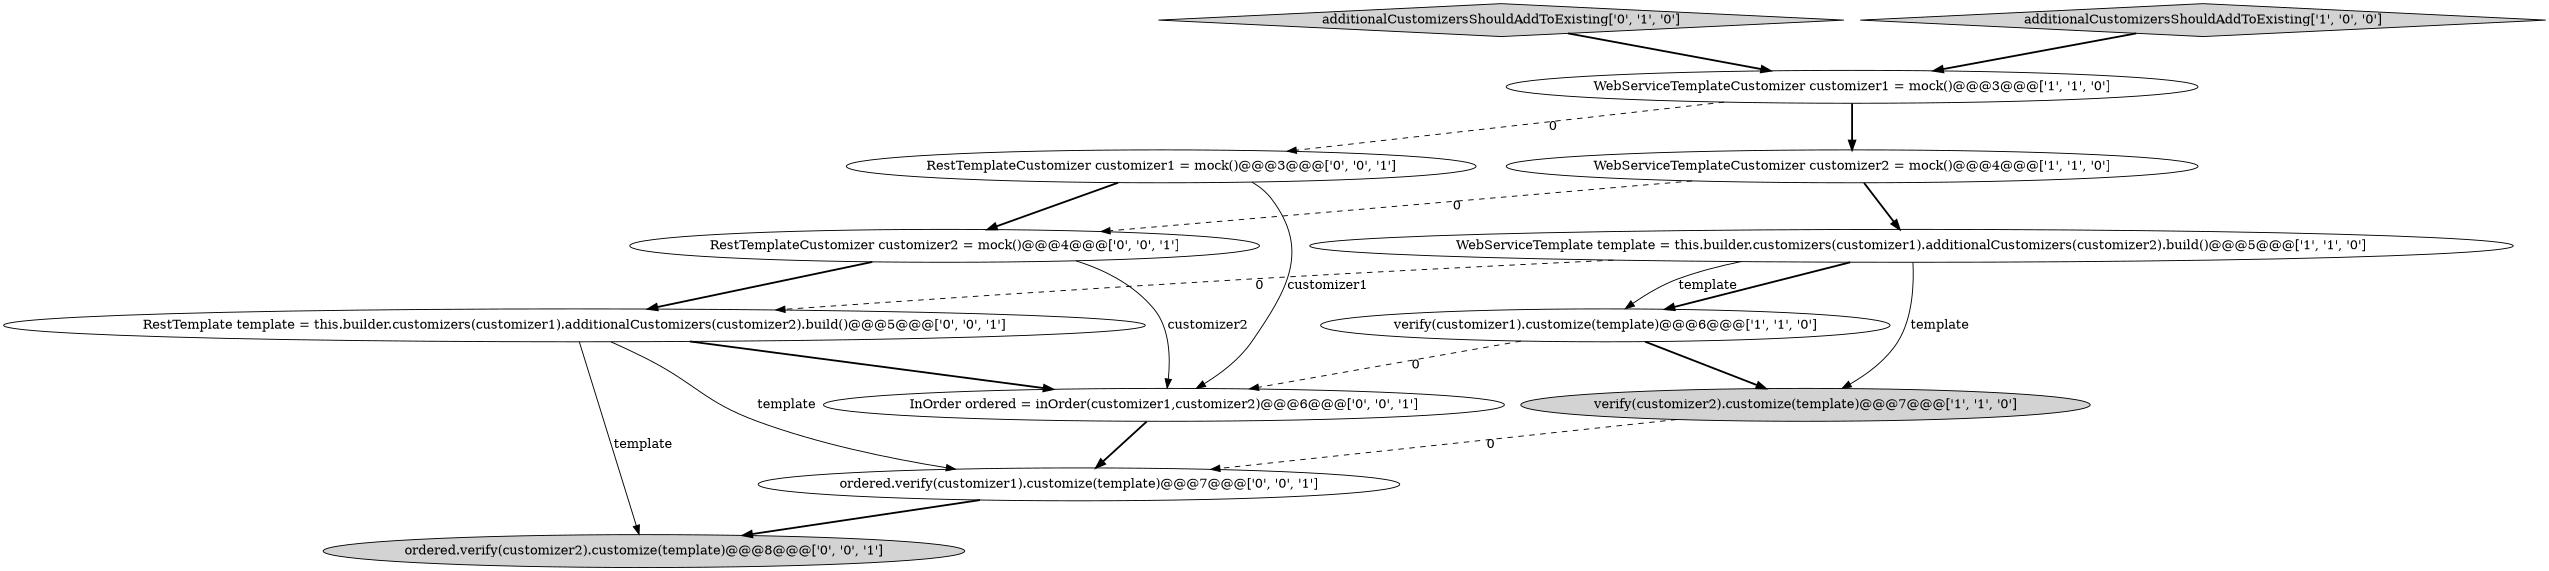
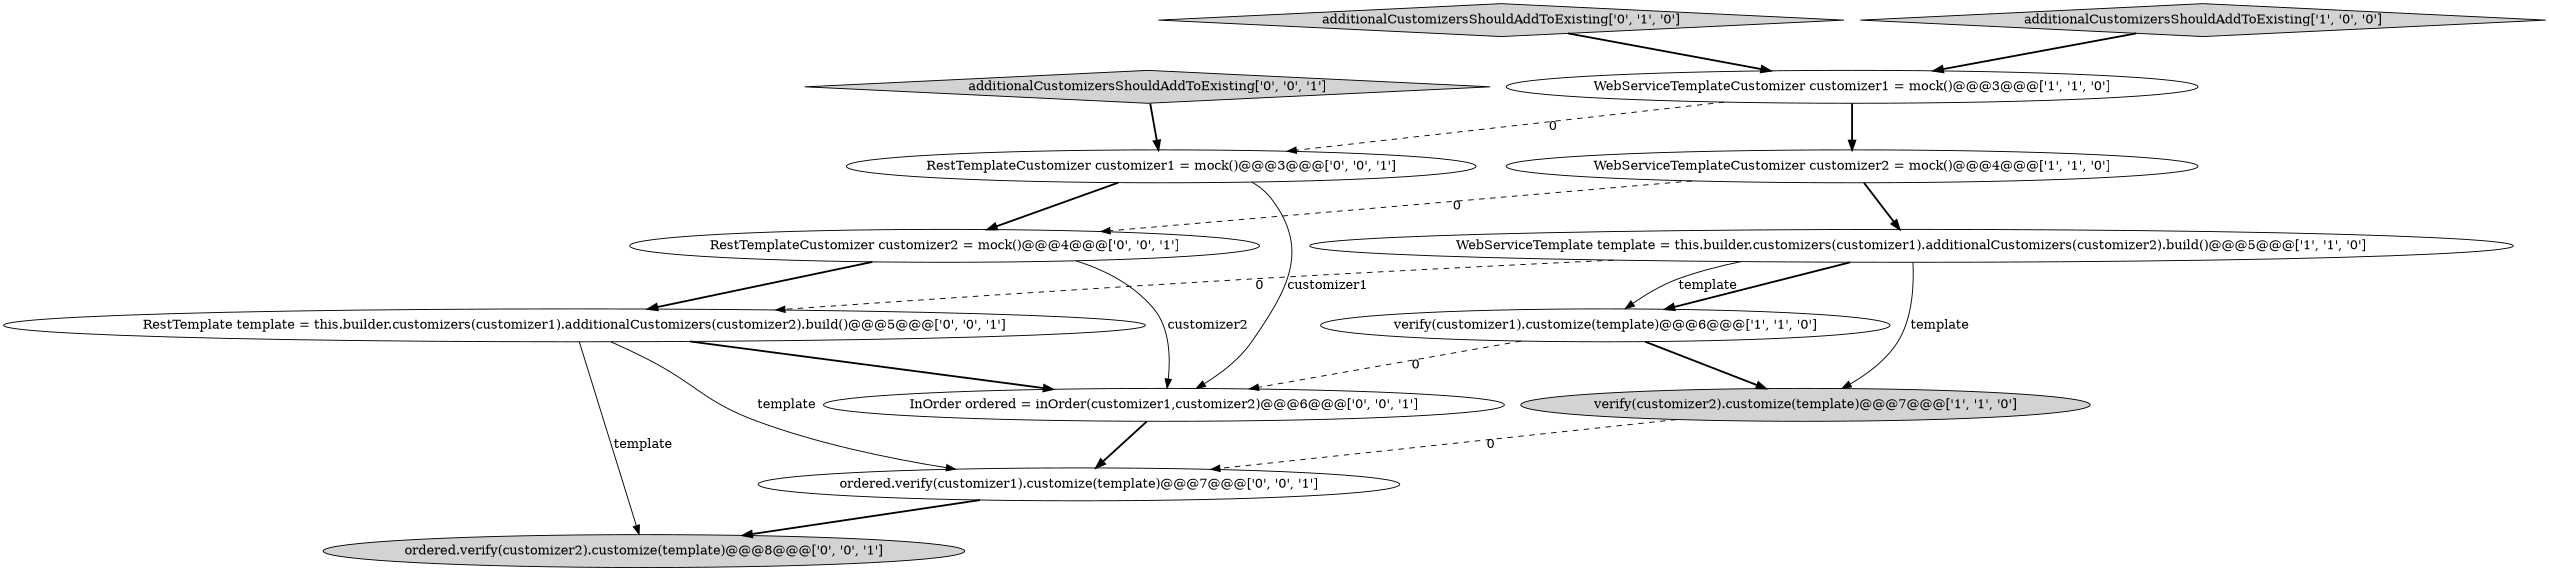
none -> (1147, 87)
